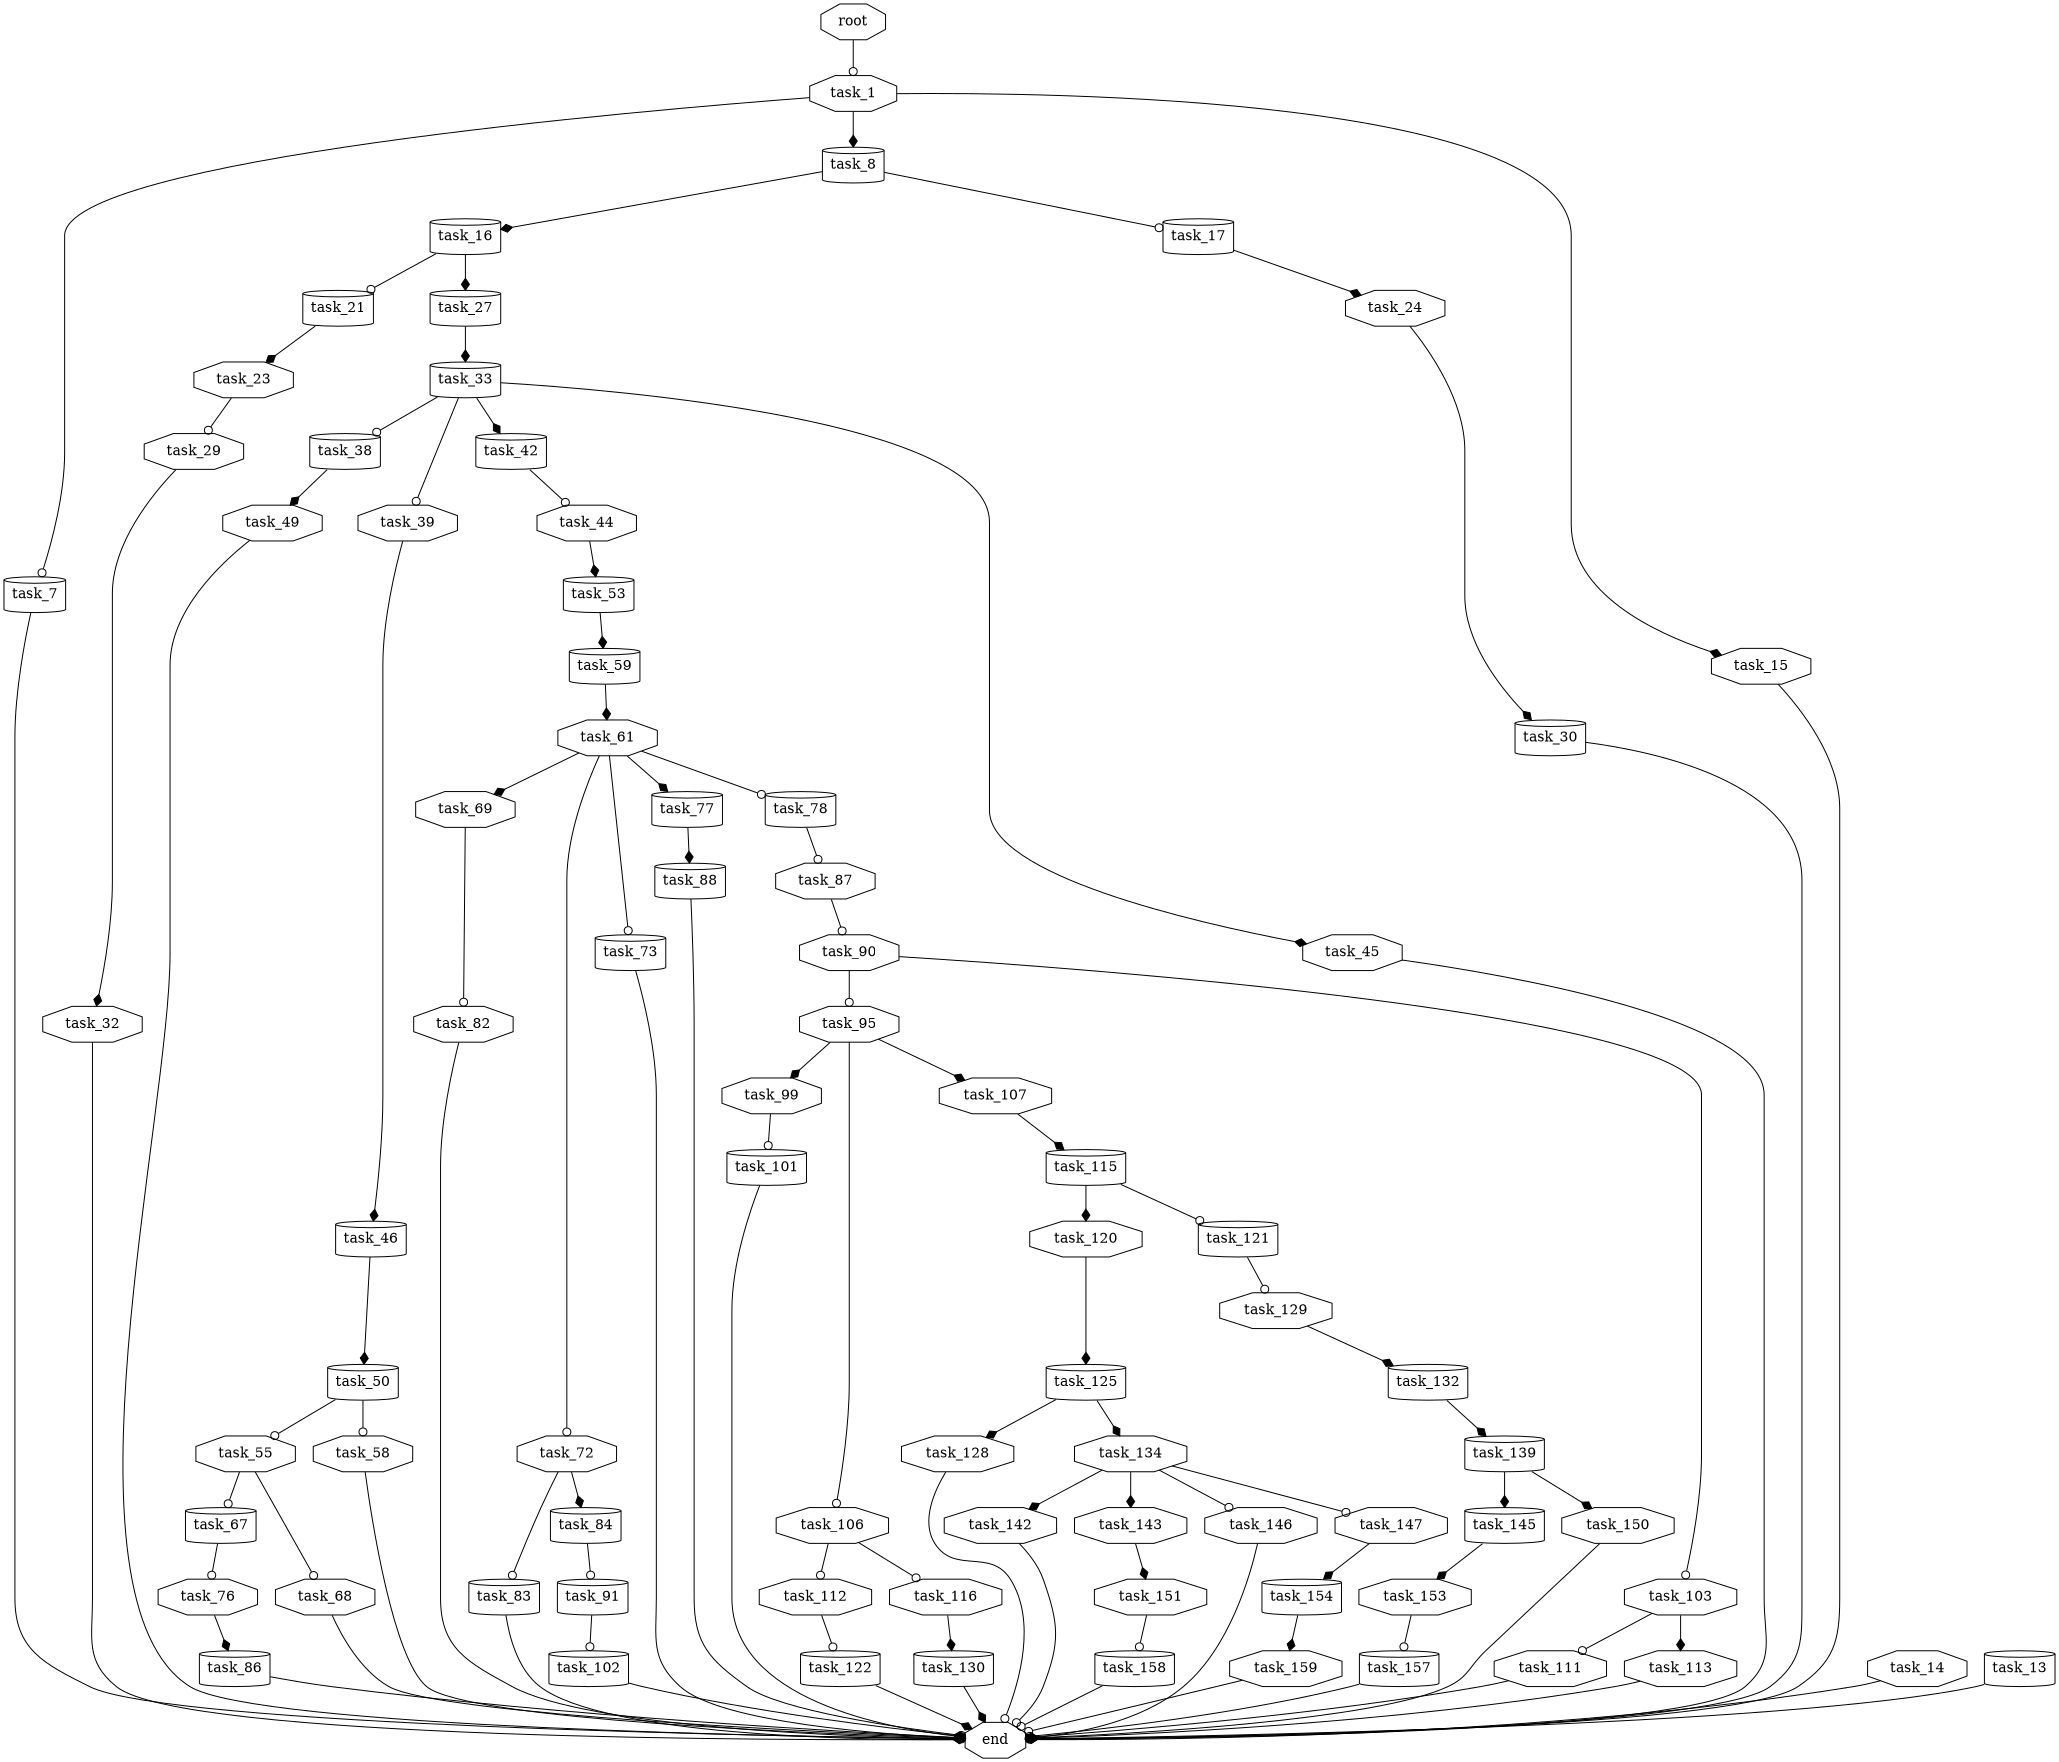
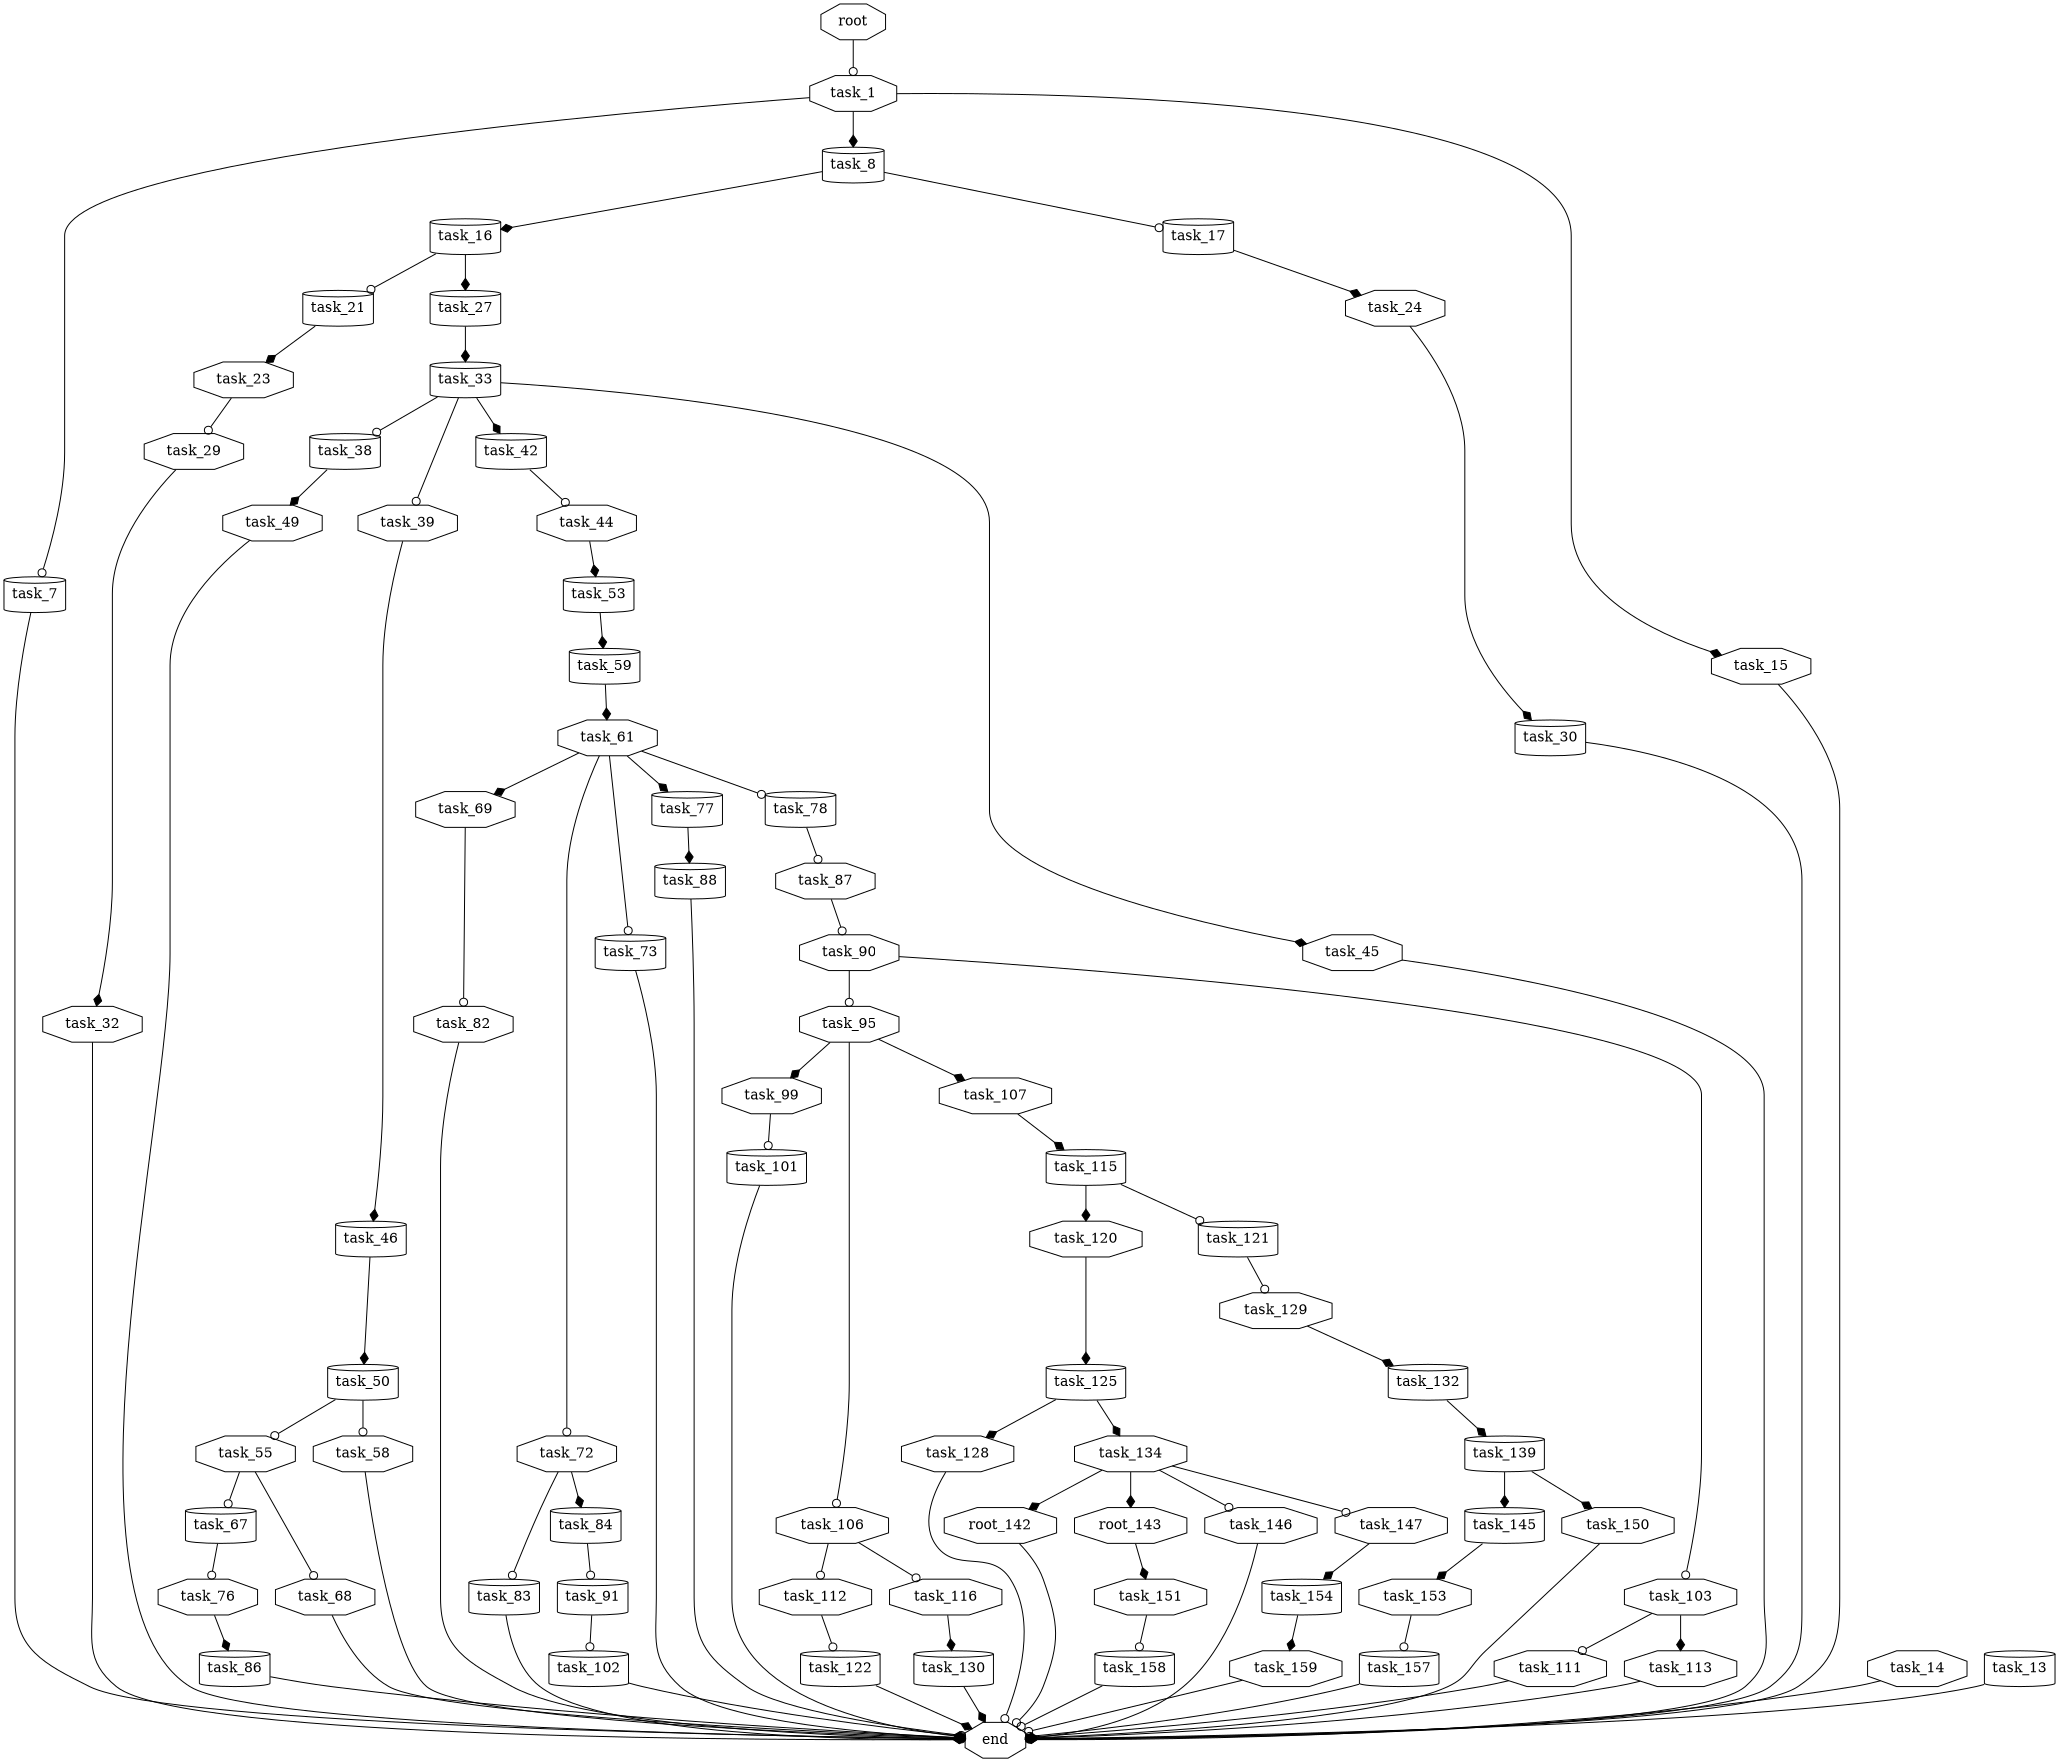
(1000, 1525) -> (1000, 1525)
(1131, 1525) -> (1131, 1525)
